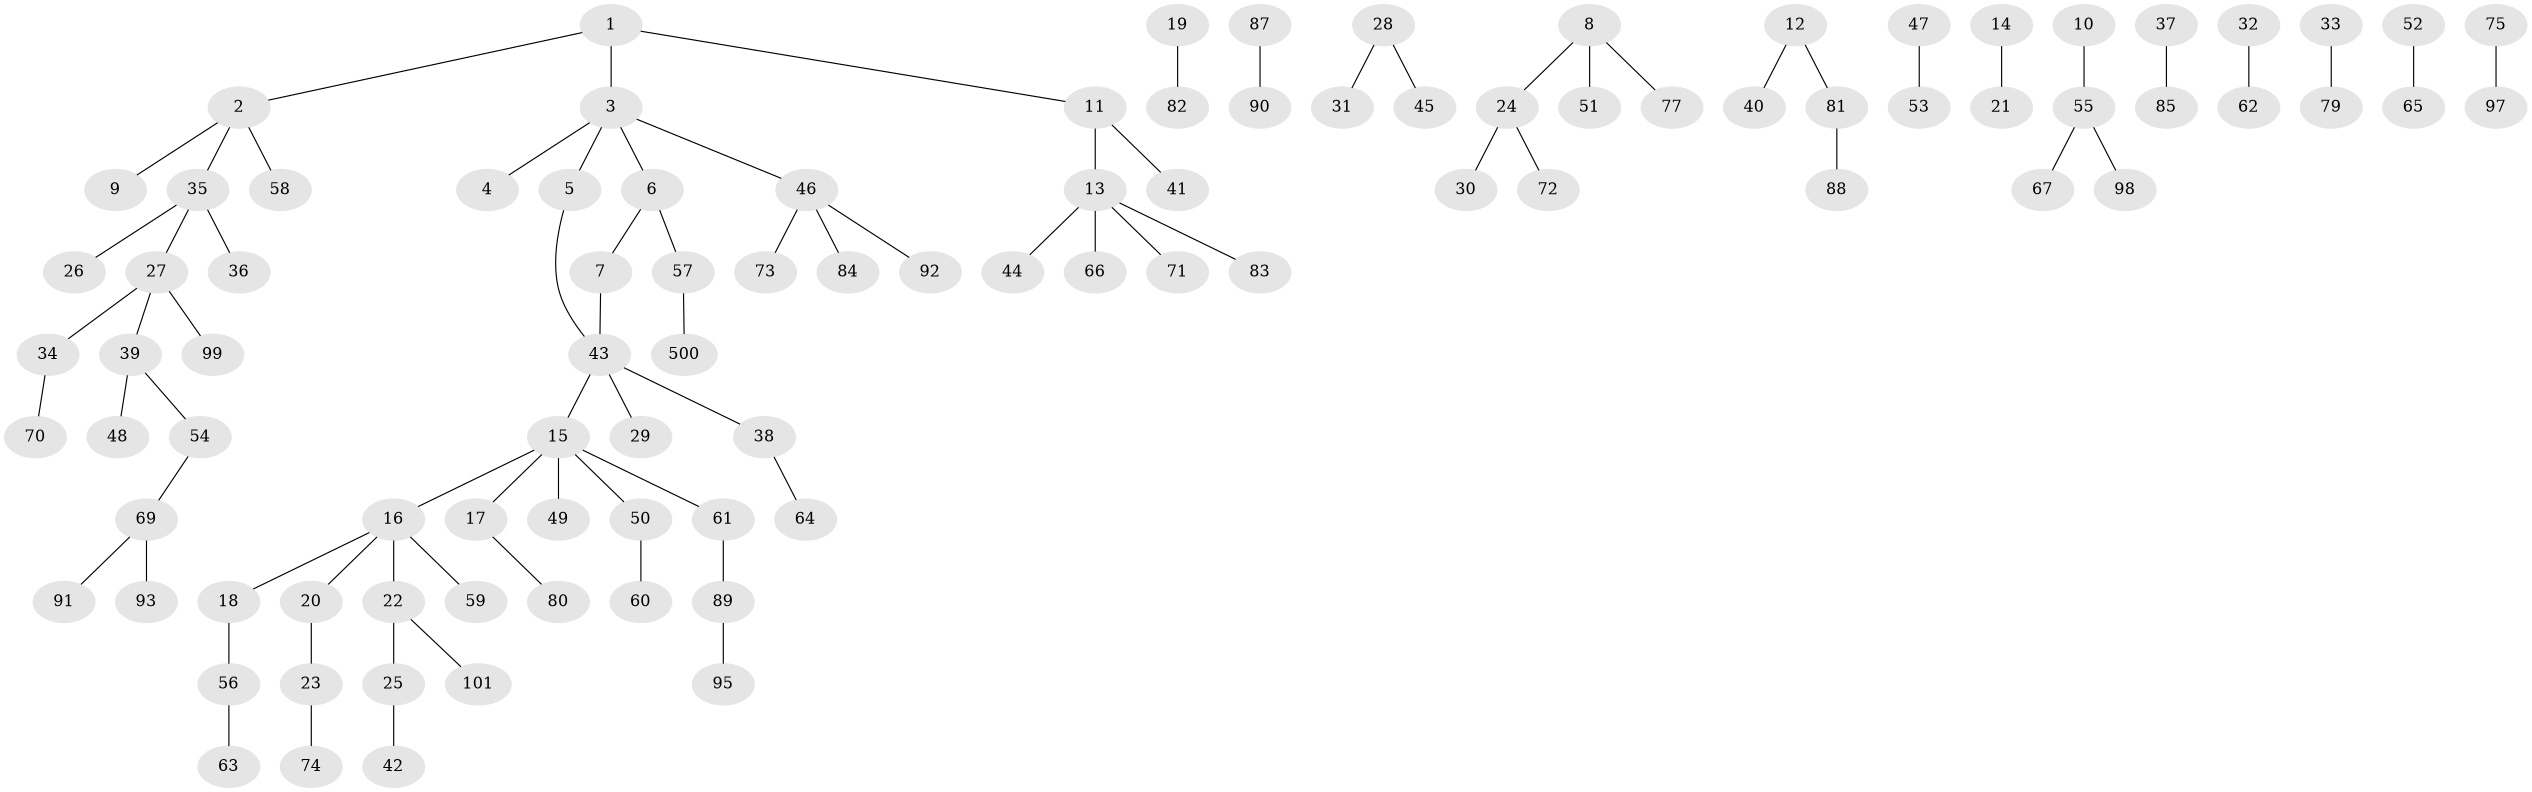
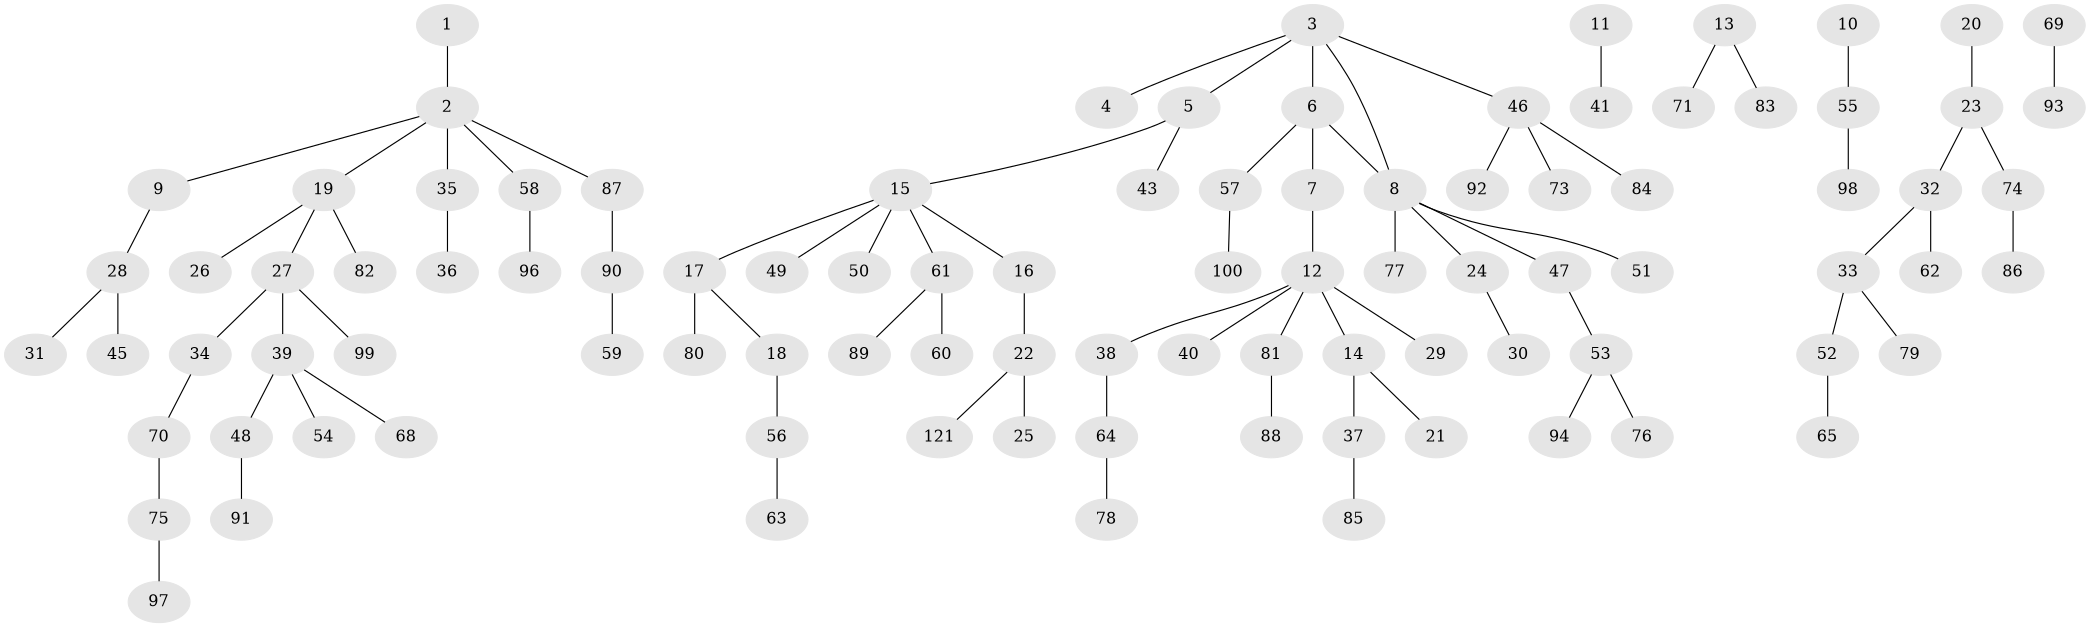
(611, 66) -> (1363, 104)
(853, 66) -> none
none -> (386, 149)
none -> (530, 149)
(1095, 149) -> none
none -> (1354, 149)
none -> (1951, 149)
(1548, 190) -> none
(2043, 190) -> none
(136, 231) -> (262, 231)
none -> (138, 231)
(177, 231) -> (303, 231)
none -> (1477, 231)
none -> (1890, 231)
none -> (530, 272)
(1013, 272) -> none
(1095, 272) -> none
none -> (2013, 272)
(600, 314) -> (1313, 231)
none -> (1333, 314)
none -> (1838, 314)
(684, 355) -> (1228, 272)
(579, 396) -> (1049, 157)
(620, 396) -> (1375, 314)
(682, 396) -> (1210, 314)
none -> (1354, 396)
none -> (406, 437)
none -> (1560, 437)
none -> (1642, 437)
none -> (159, 478)
(173, 478) -> none
none -> (1107, 520)
(105, 561) -> (241, 478)
(311, 561) -> (736, 313)
(353, 561) -> none
(435, 561) -> (612, 314)
(641, 561) -> (942, 314)
(478, 684) -> (940, 437)
(723, 684) -> none
(394, 767) -> none
